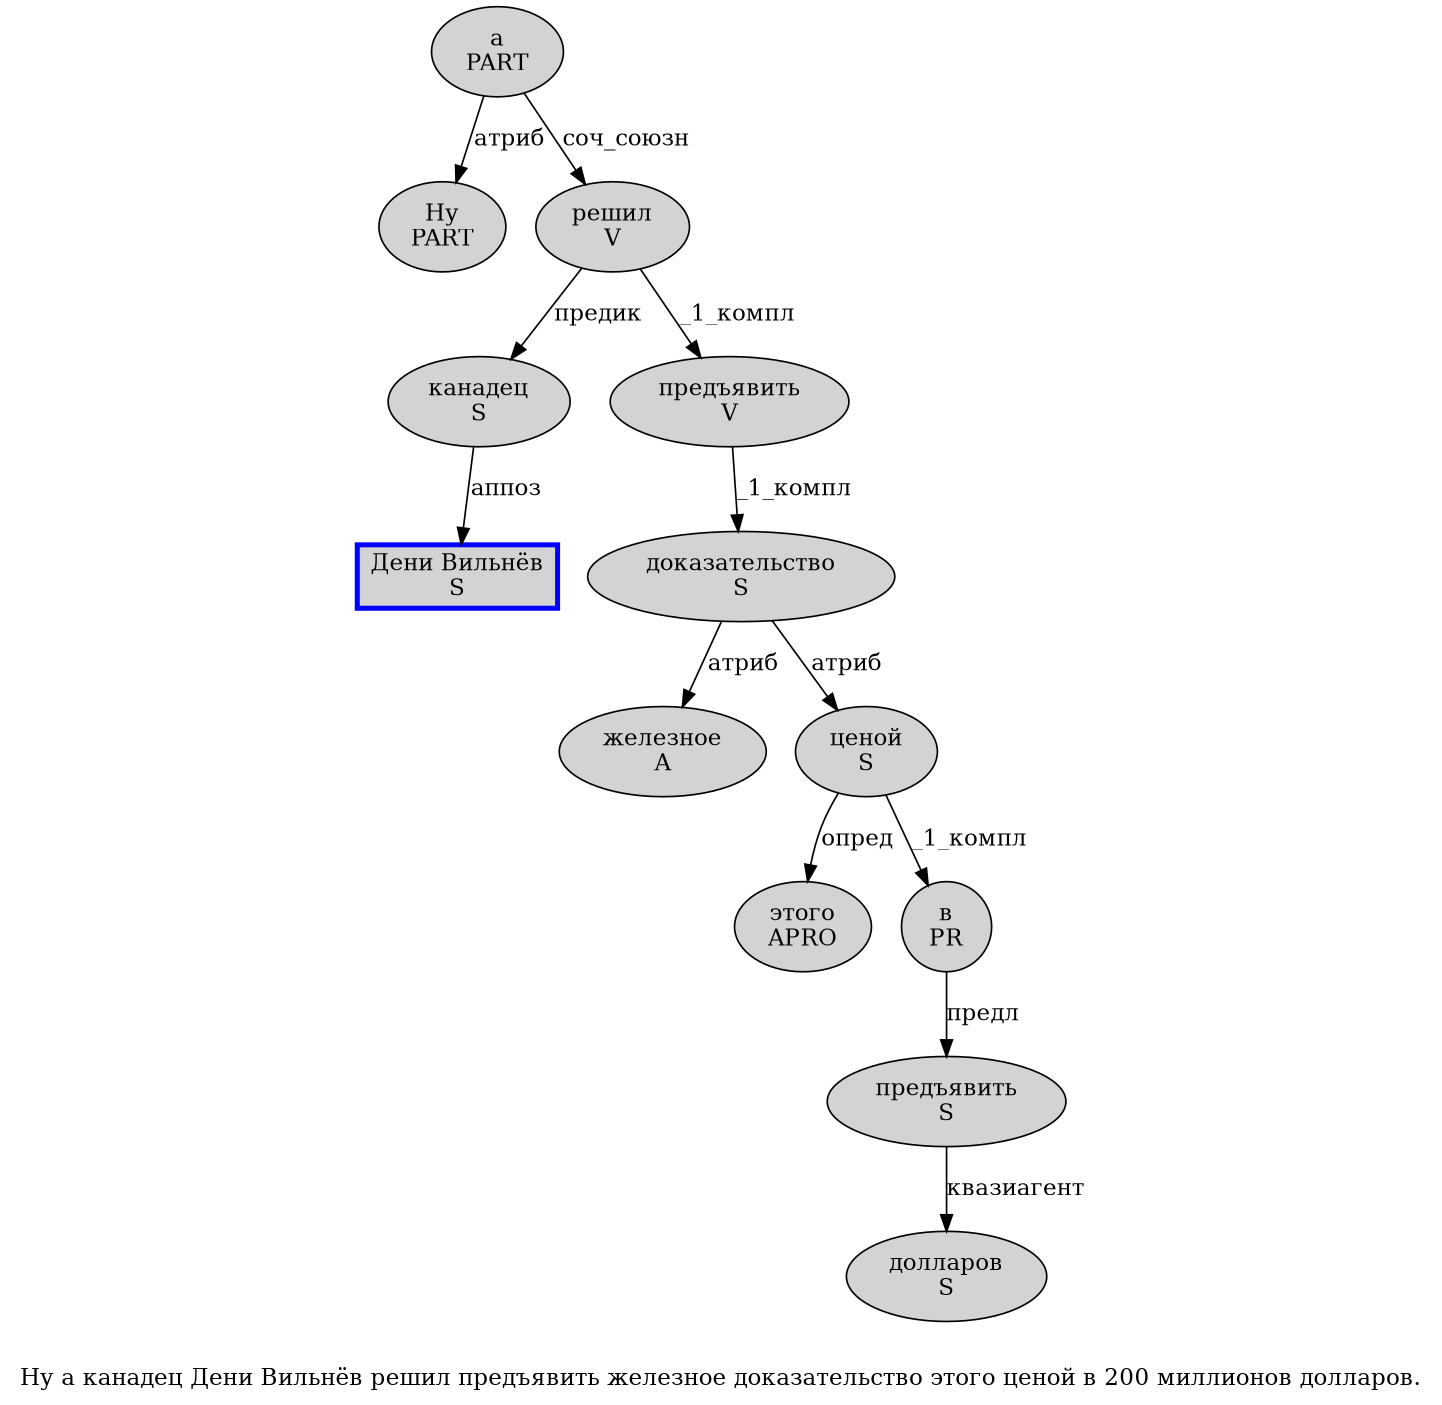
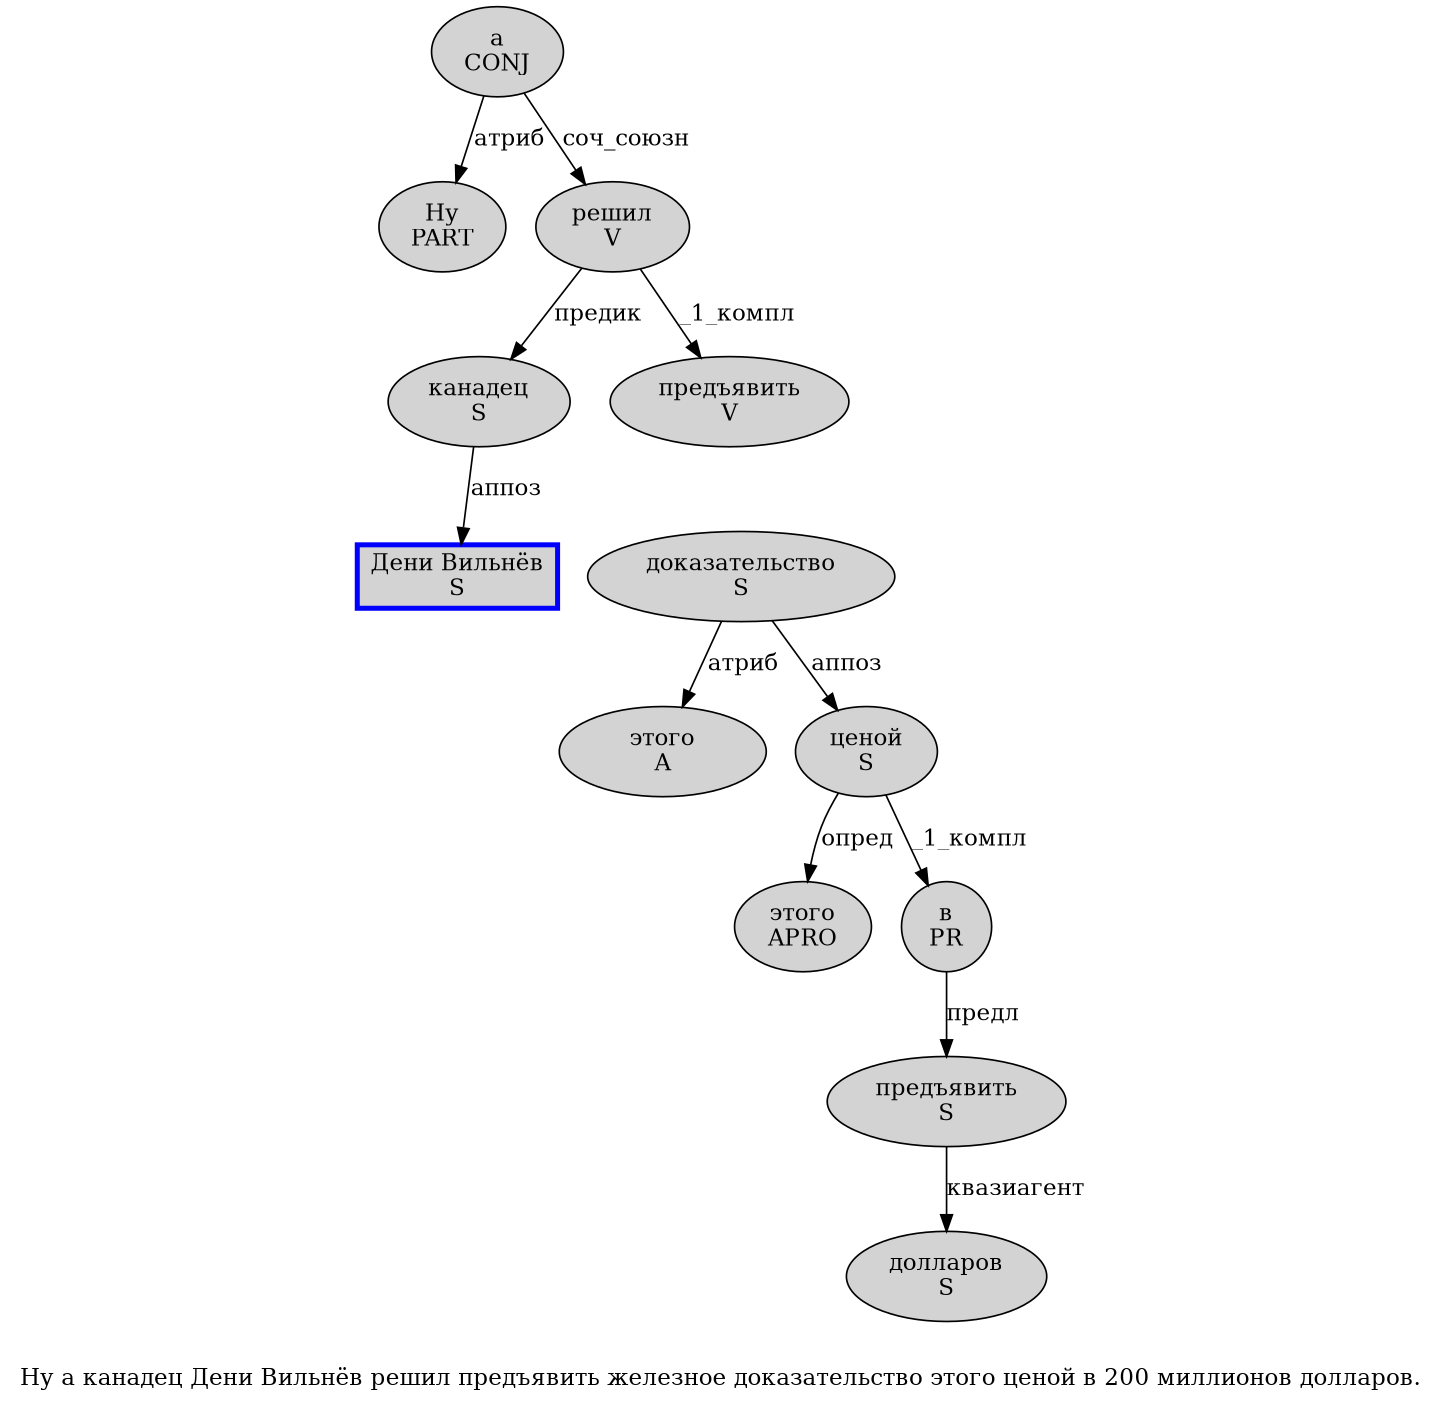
(497, 52) -> (497, 52)
(735, 480) -> none
(847, 664) -> (847, 664)
(663, 752) -> (663, 752)
